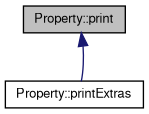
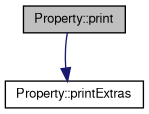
(83, 64) -> (65, 50)
